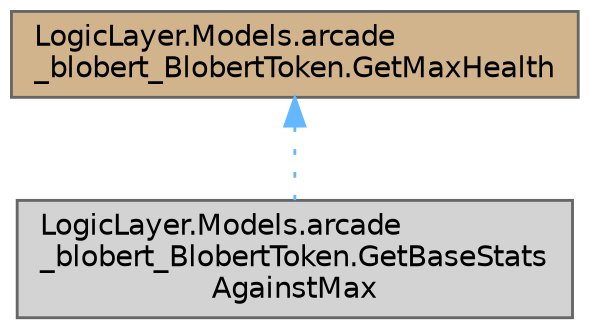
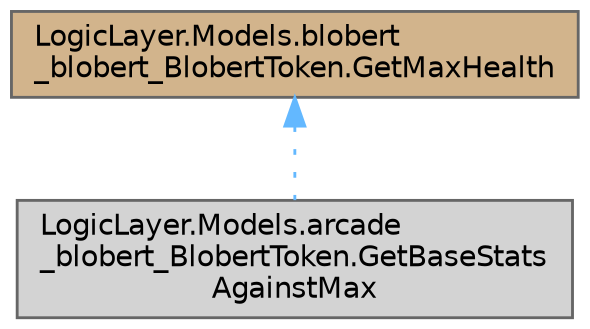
(295, 54) -> (295, 54)
